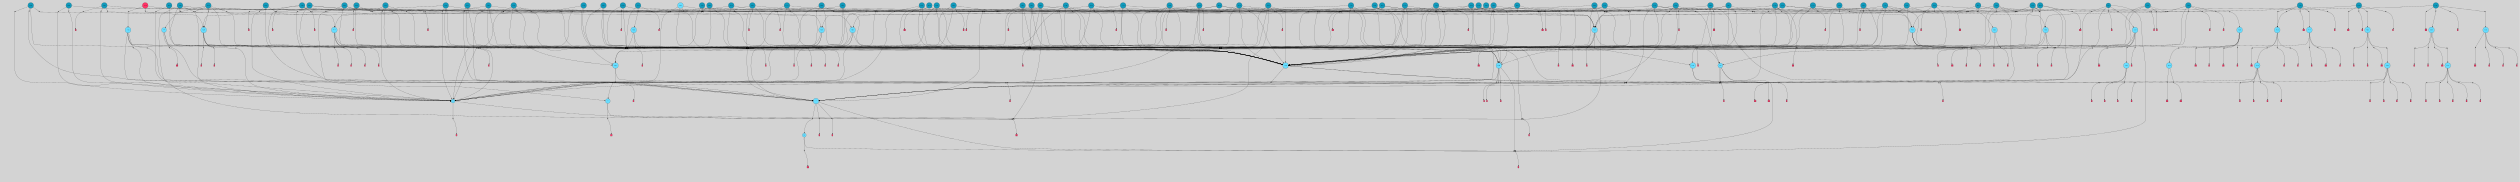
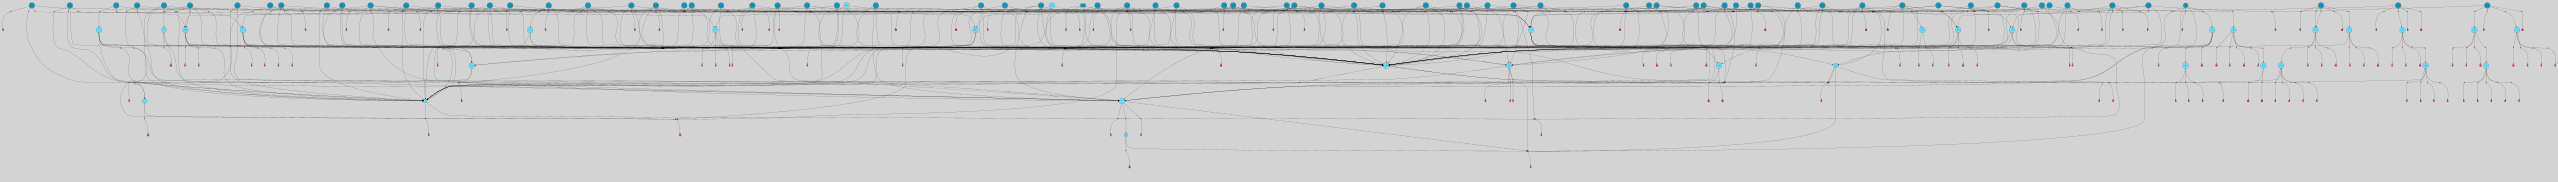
(145, 5) -> (116, 5)
(1023, 5) -> (1083, 5)
(1032, 5) -> (1052, 5)
none -> (1736, 5)
